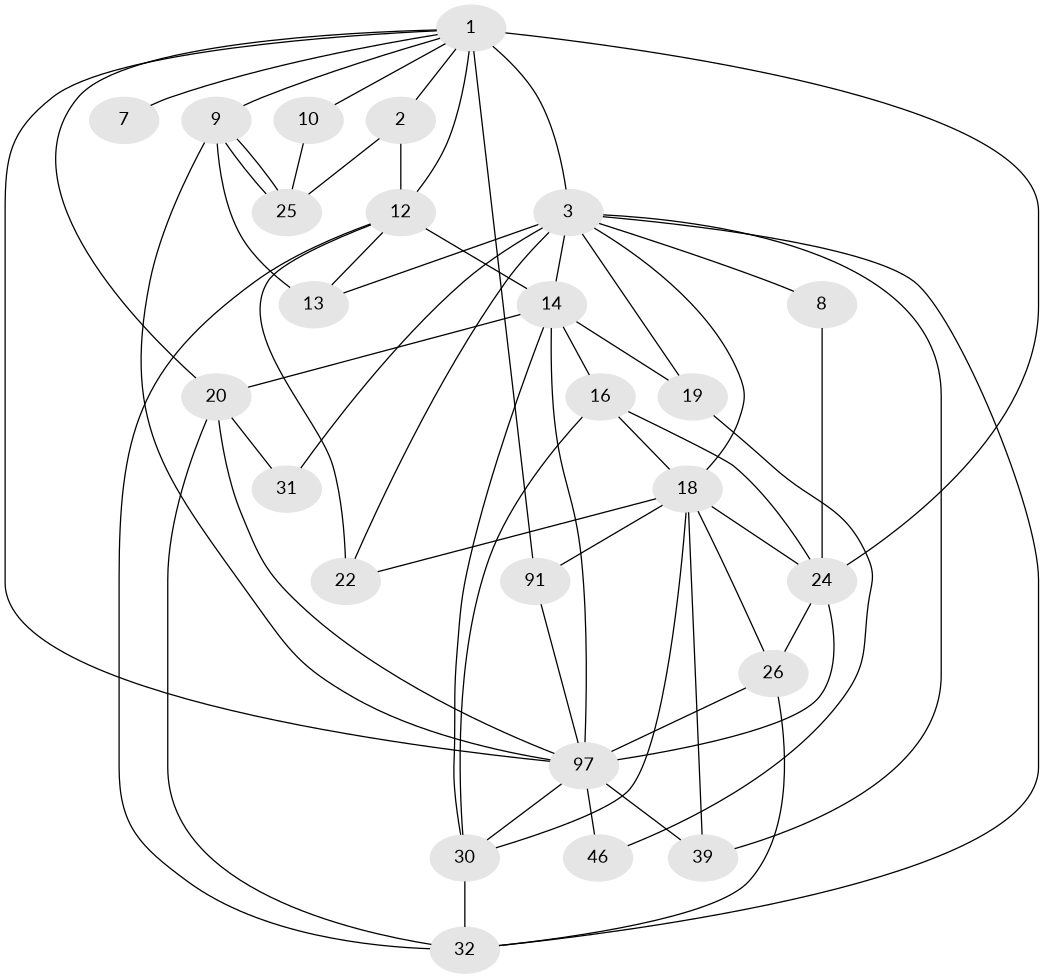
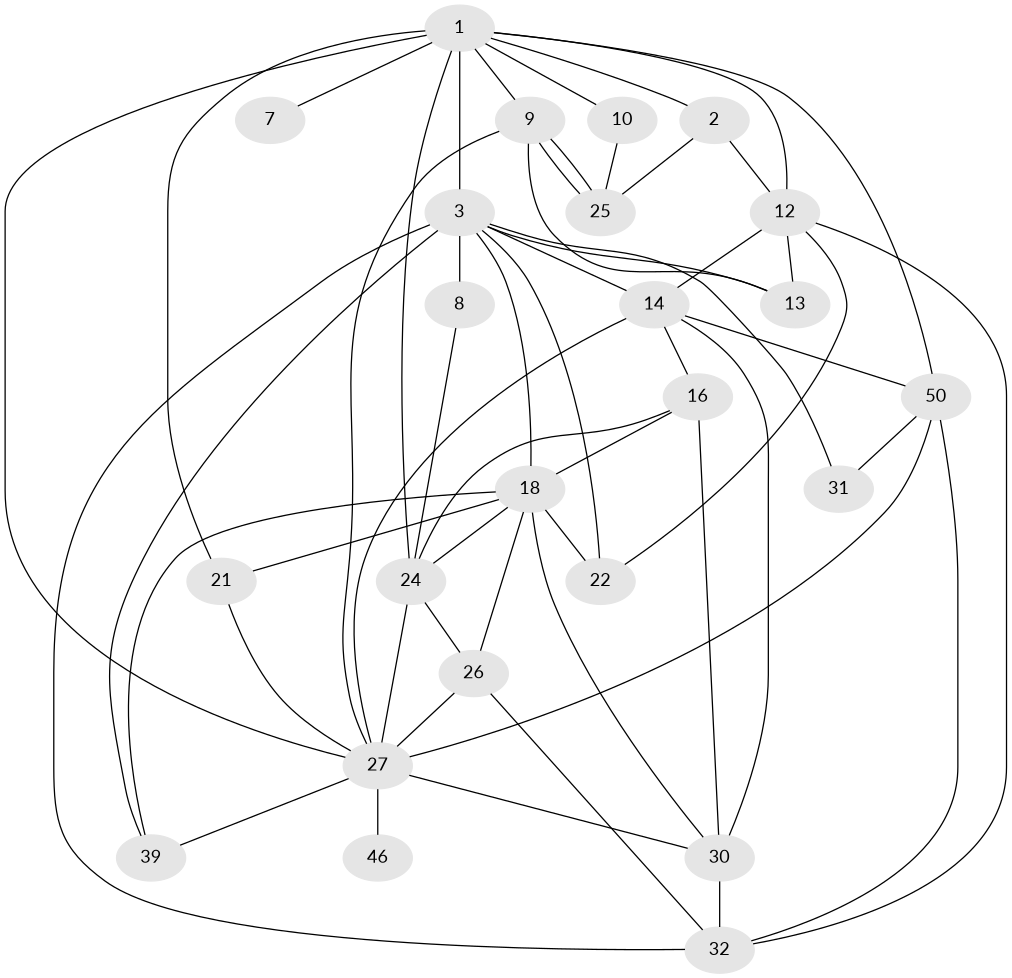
(216, 397) -> (936, 397)
(693, 397) -> none
(535, 581) -> (222, 581)
(584, 766) -> (378, 766)
